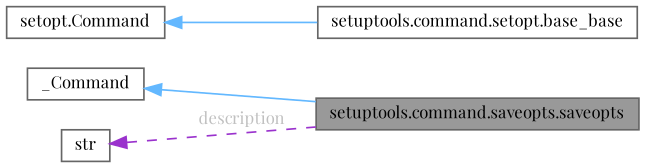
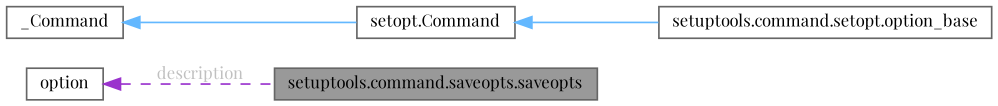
(478, 22) -> (825, 22)
(239, 96) -> (248, 22)
(86, 146) -> (65, 84)
